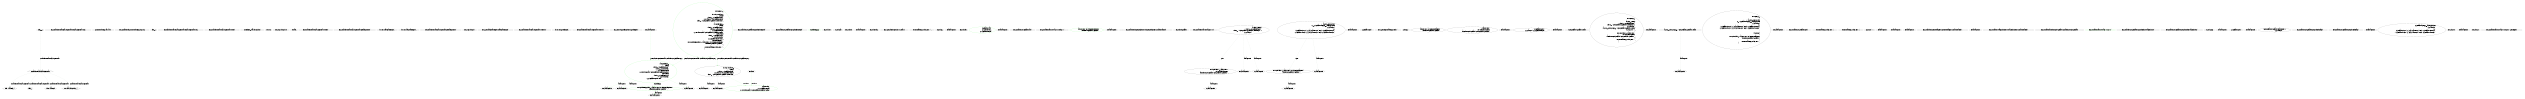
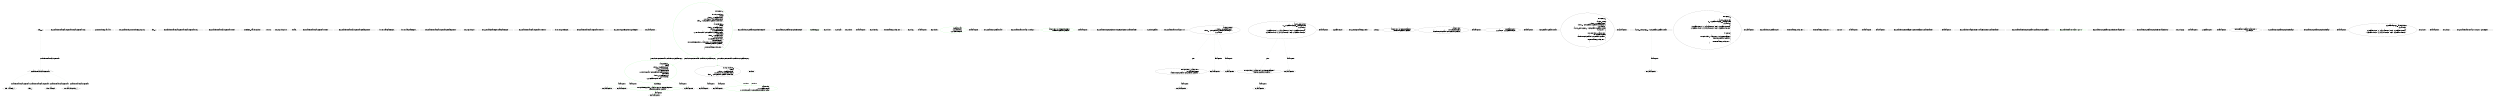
(894, 30) -> none
